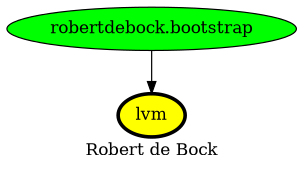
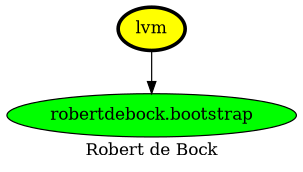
(152, 66) -> (152, 66)
